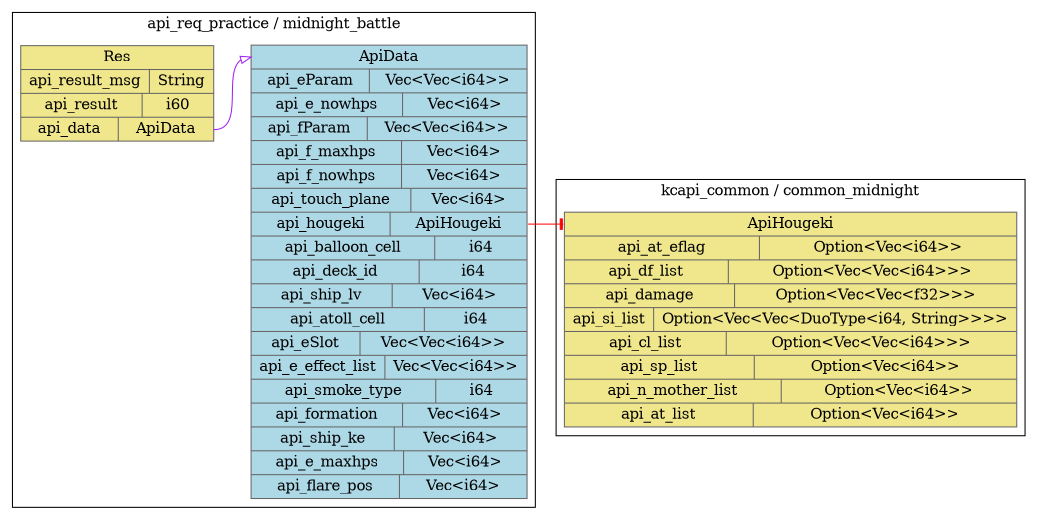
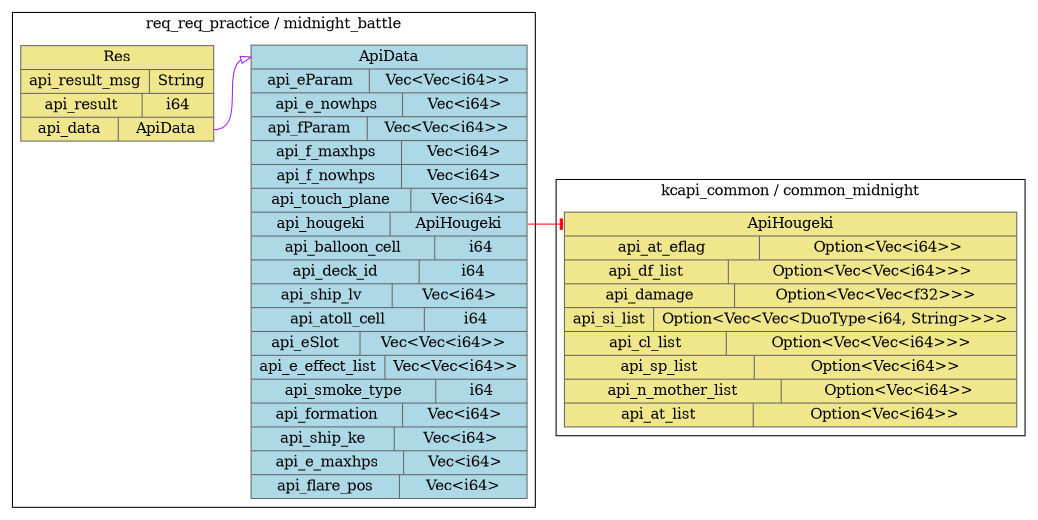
(274, 24) -> (274, 24)
(178, 105) -> (178, 105)
